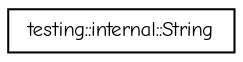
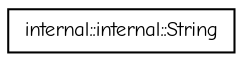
(121, 31) -> (121, 31)
